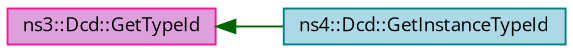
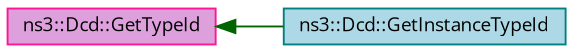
(425, 26) -> (425, 26)
